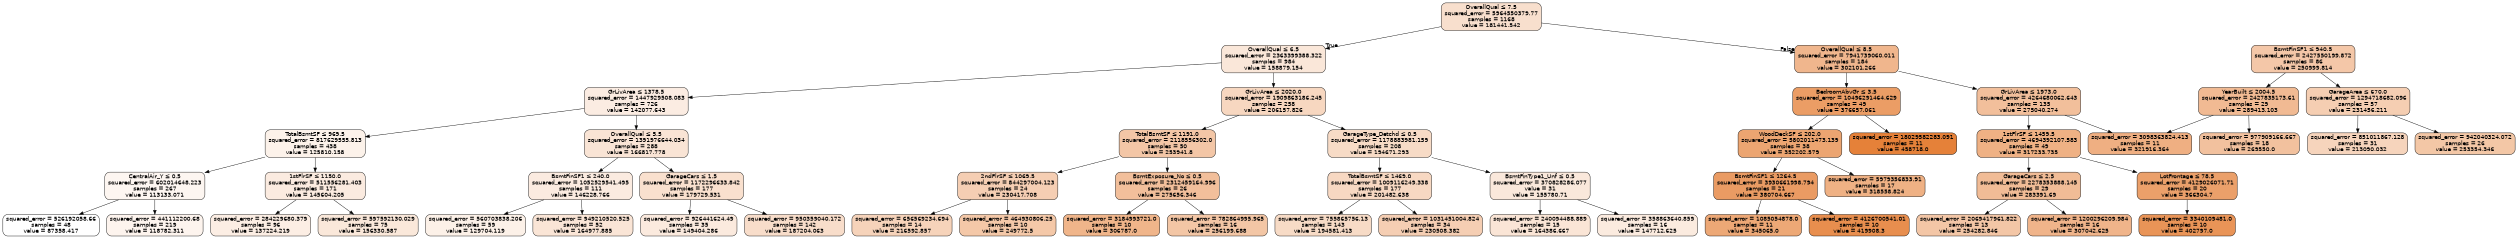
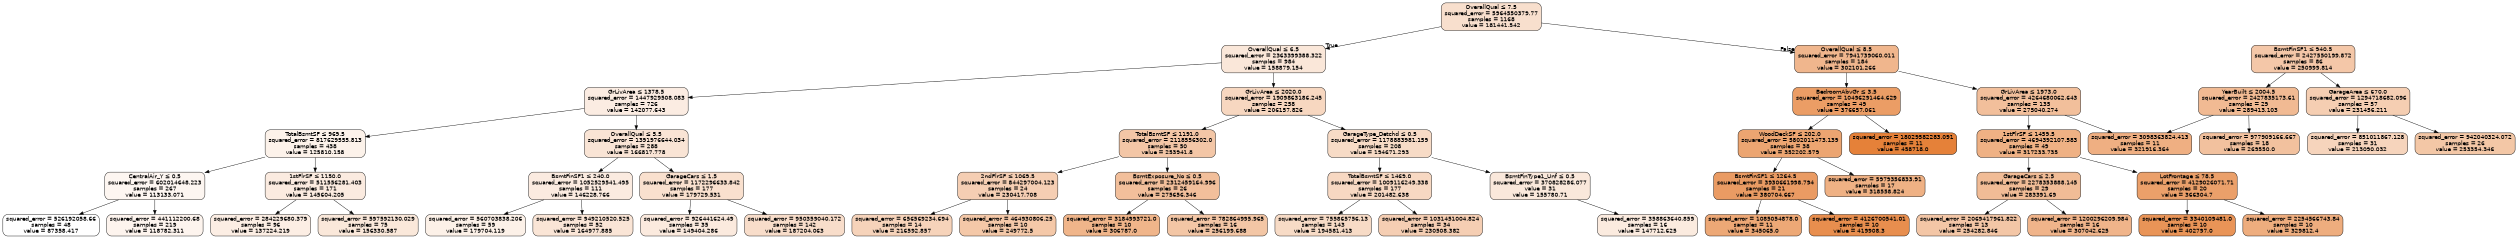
(1540, 225) -> none
none -> (2293, 225)
(476, 231) -> (476, 231)
